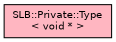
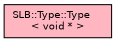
(58, 21) -> (58, 21)
